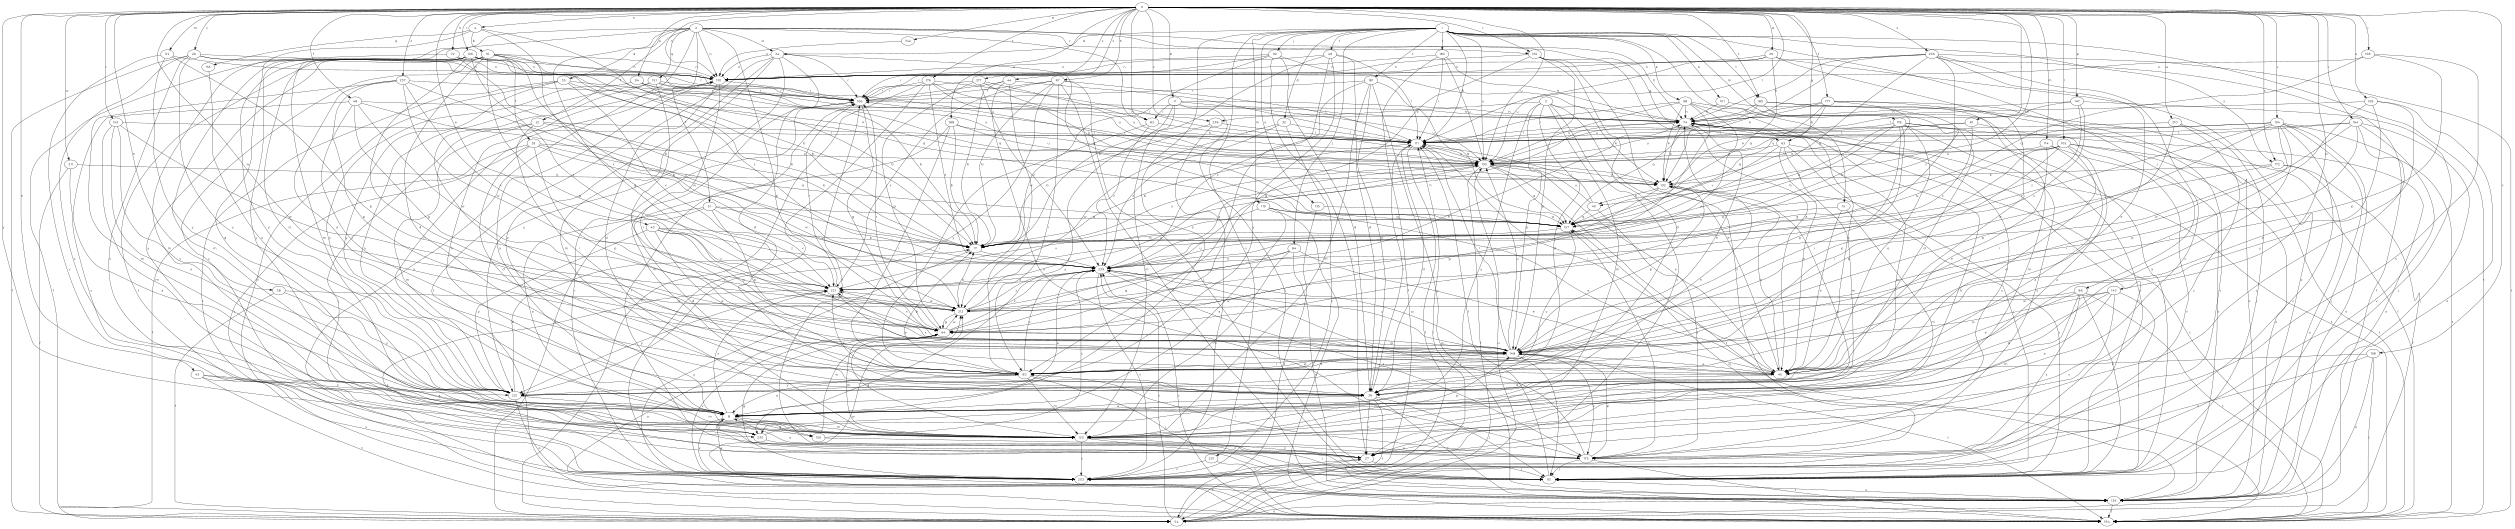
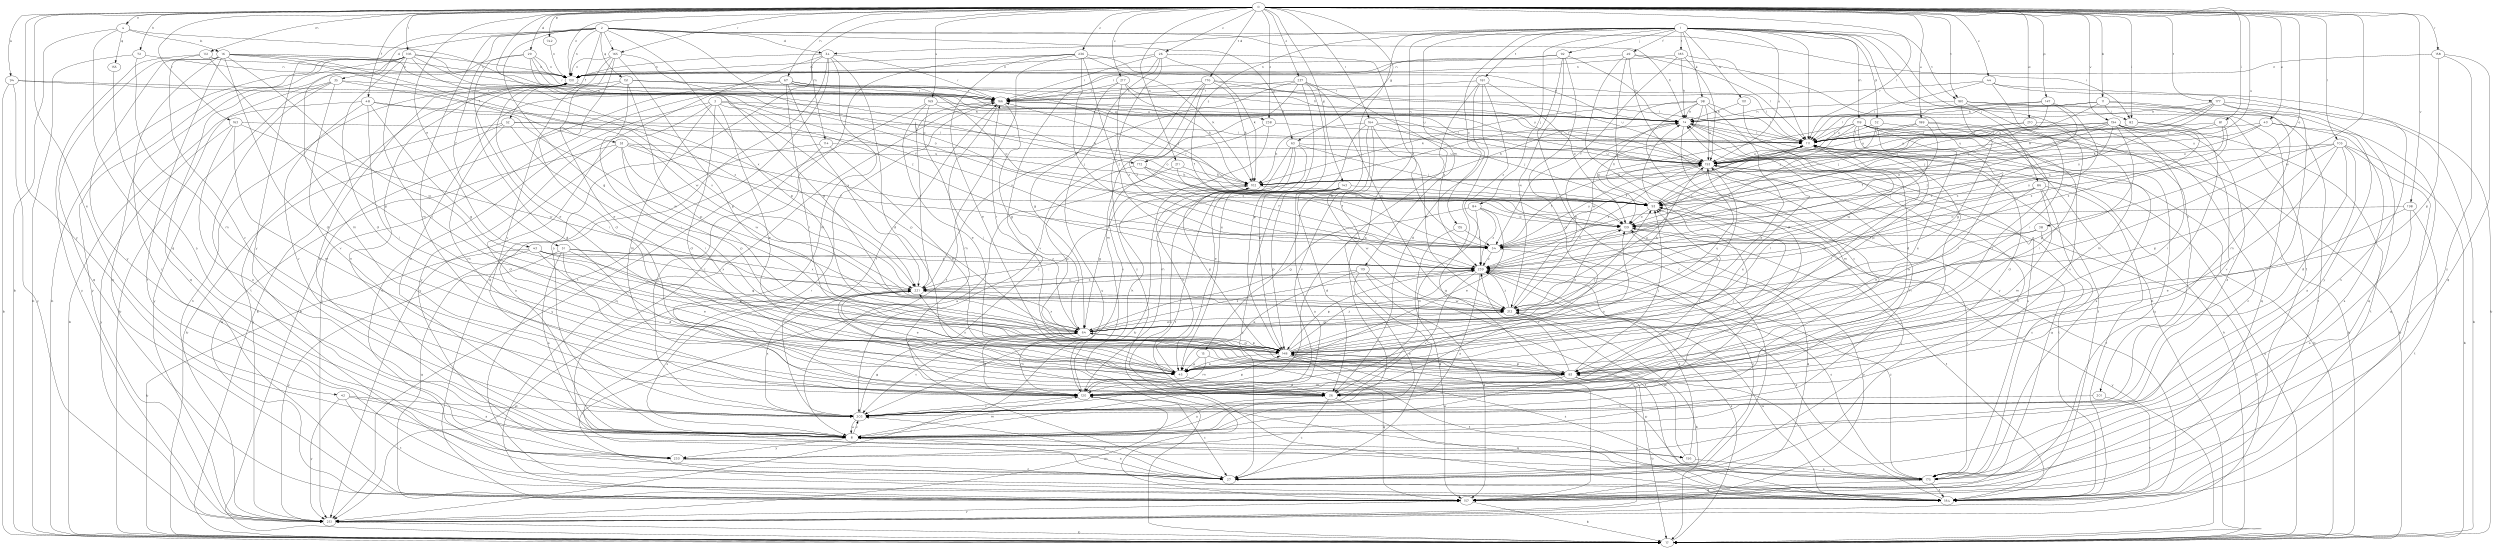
(1763, 169) -> (580, 481)
(1630, 196) -> (1689, 175)
none -> (244, 265)
